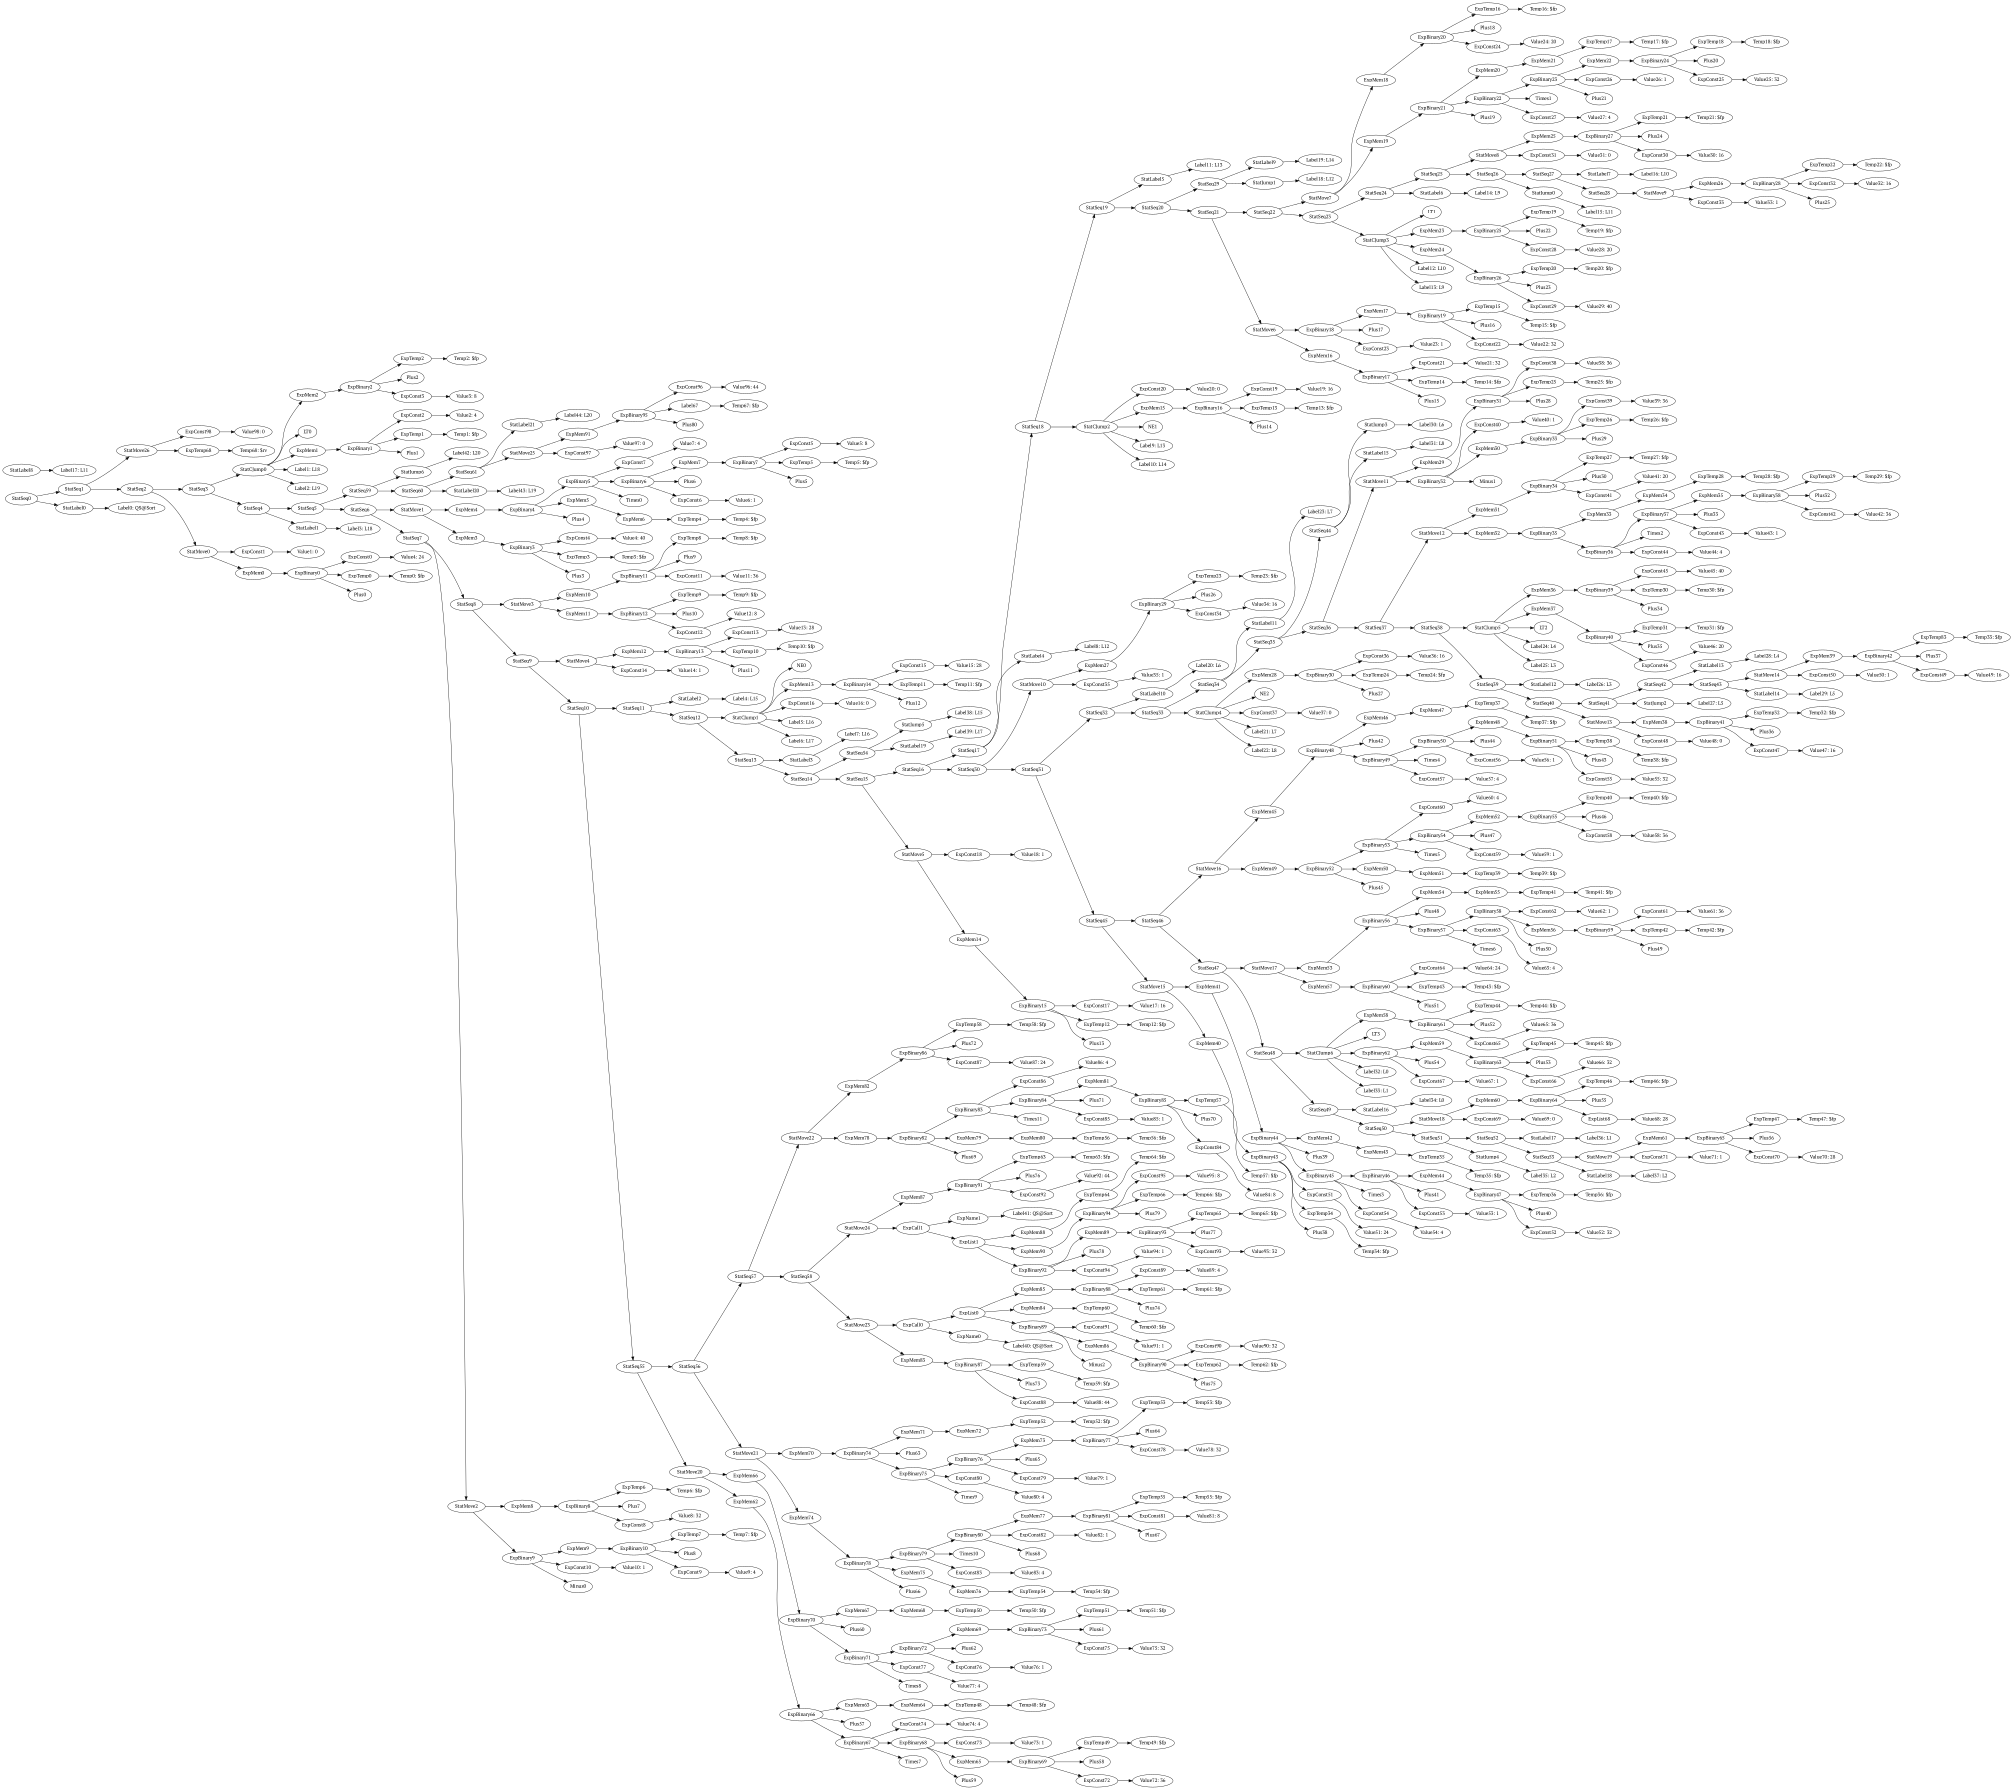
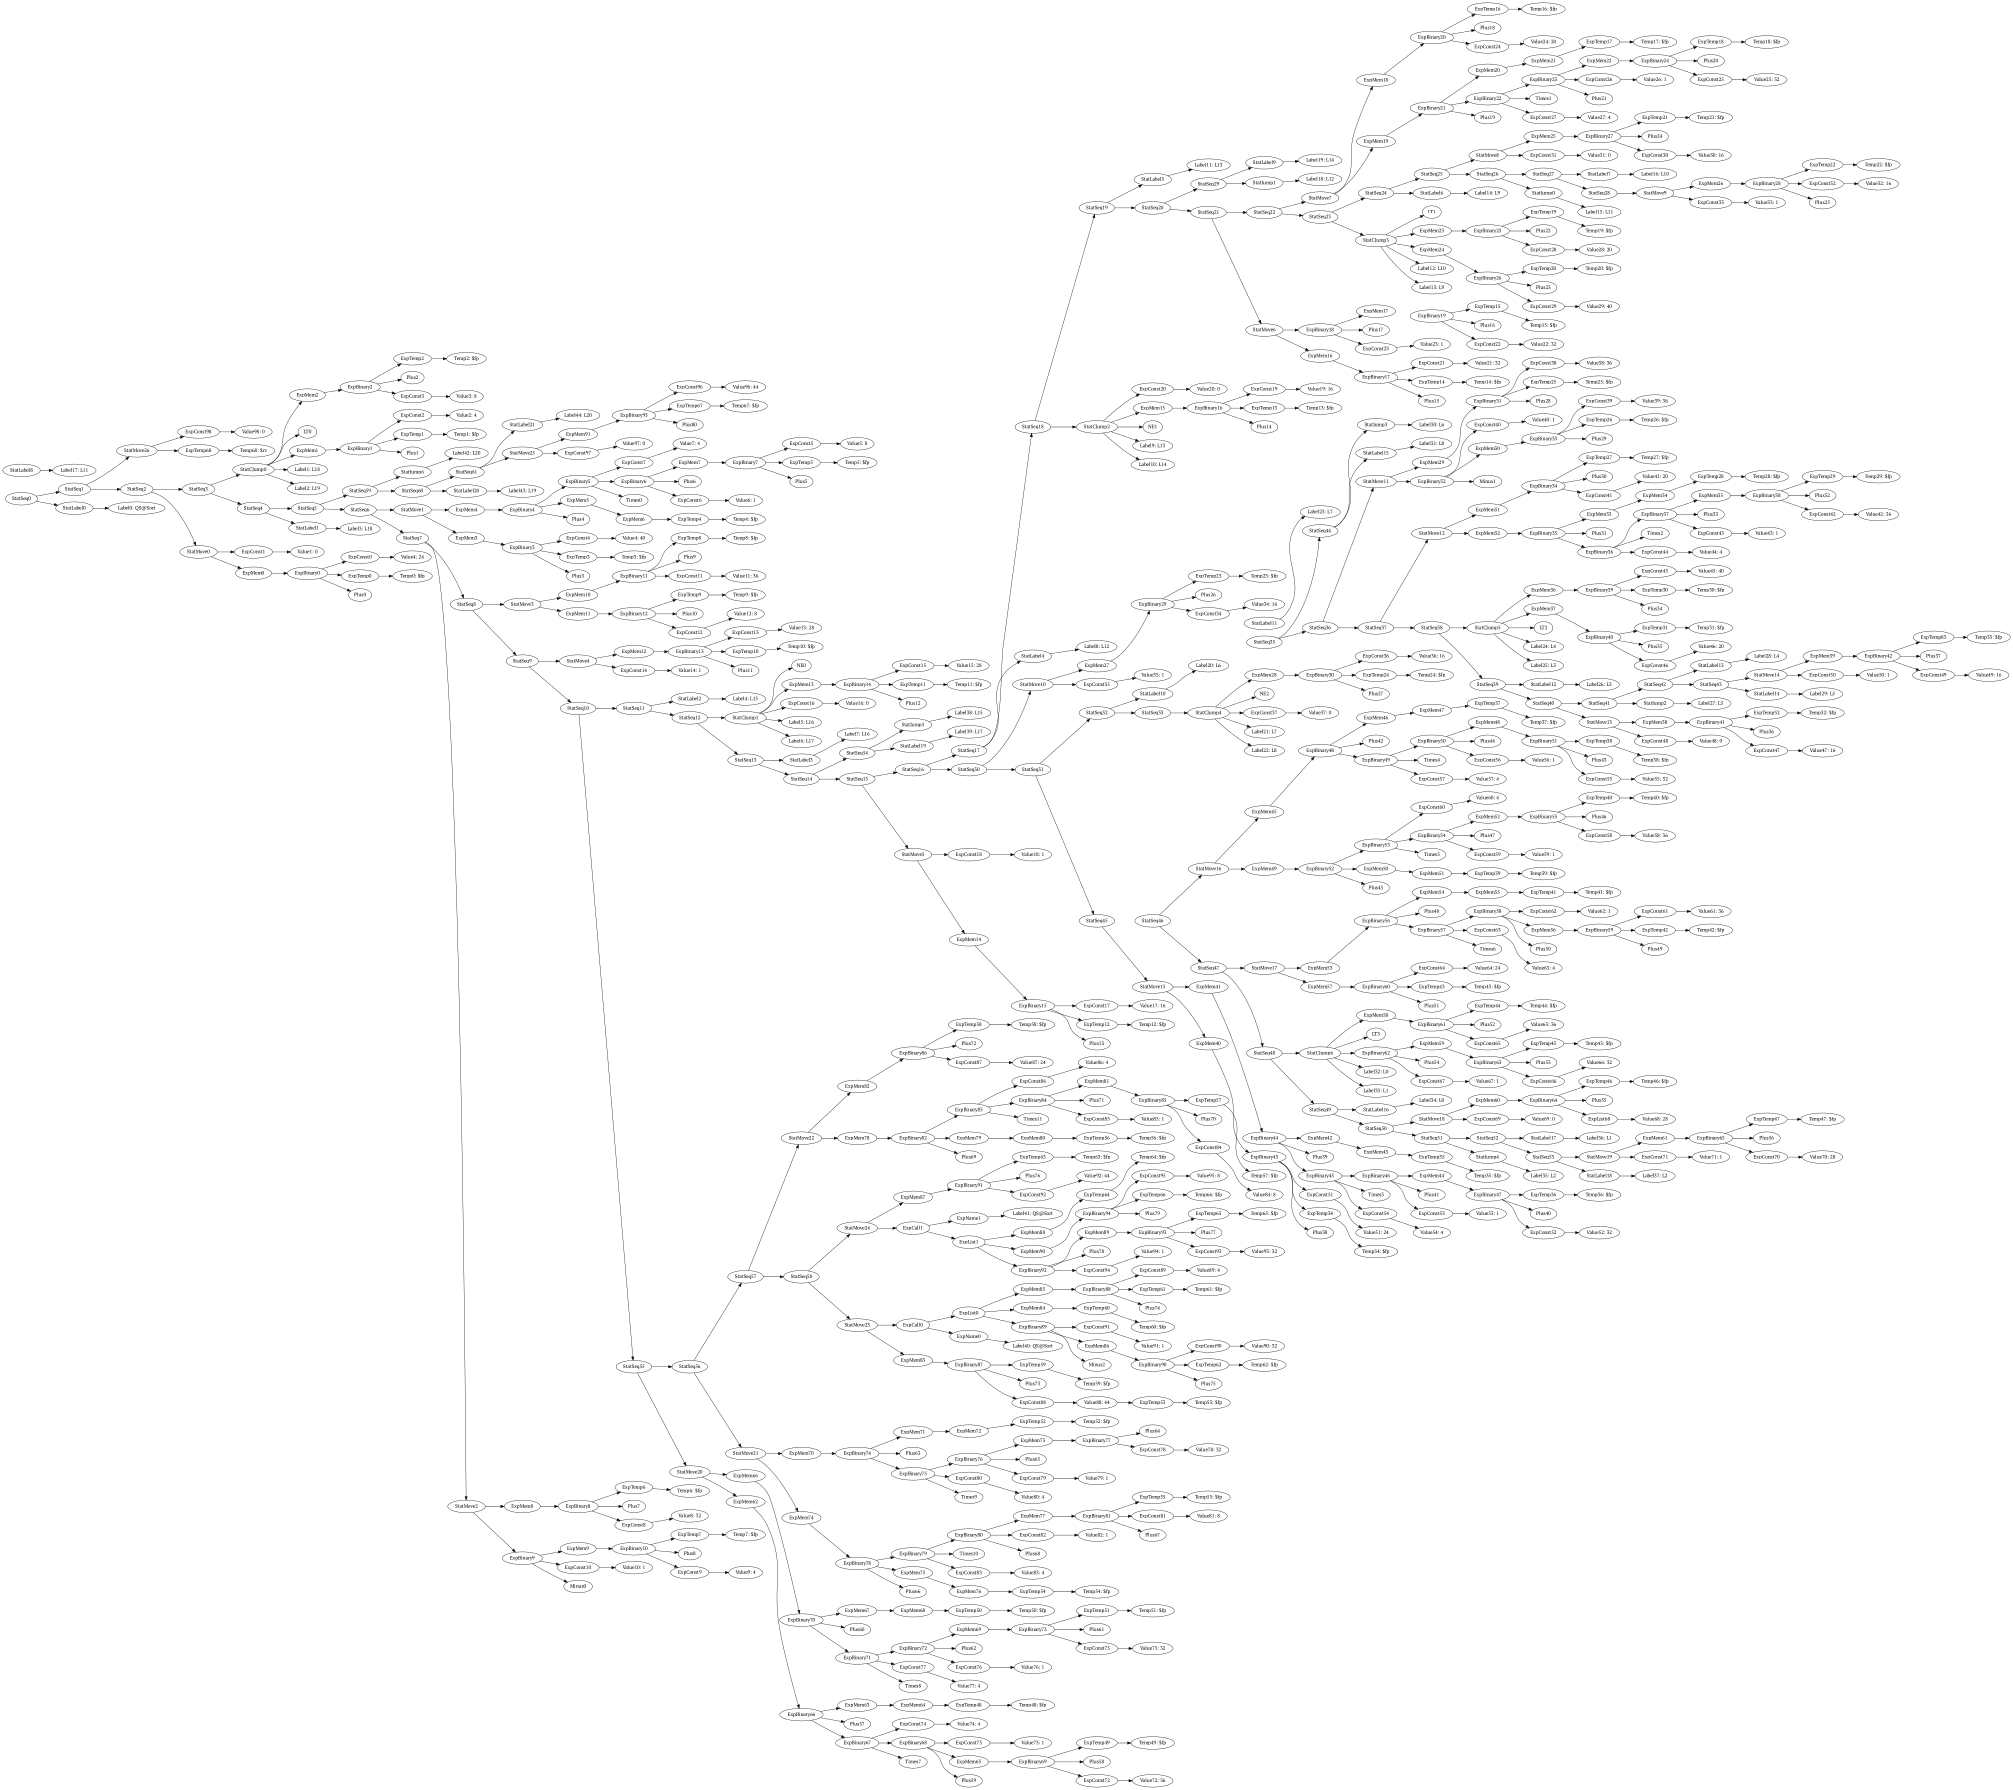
(1401, 313) -> none
(690, 406) -> (690, 406)
none -> (1599, 533)
(1209, 685) -> none
(1123, 921) -> none
(1127, 1424) -> (1123, 1403)
